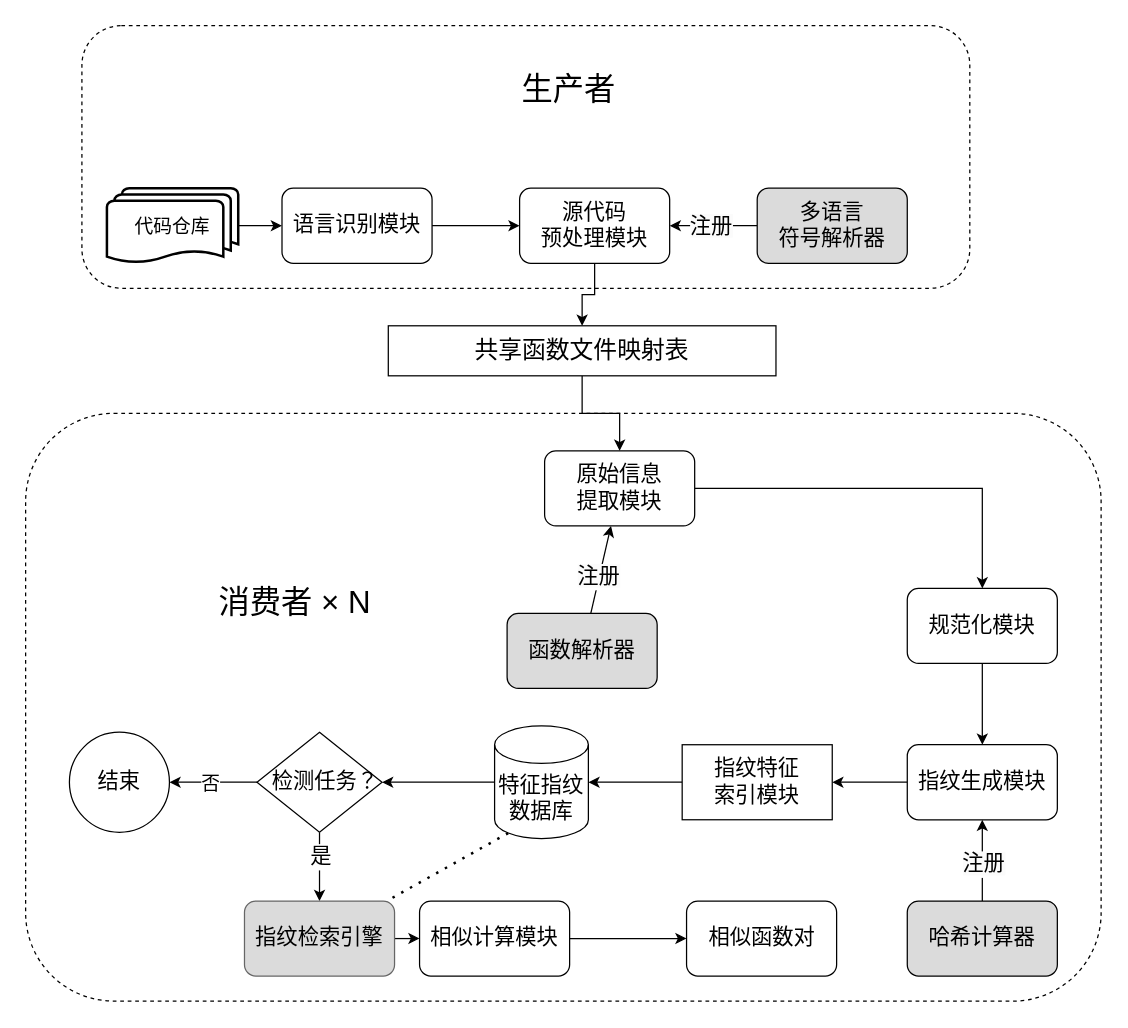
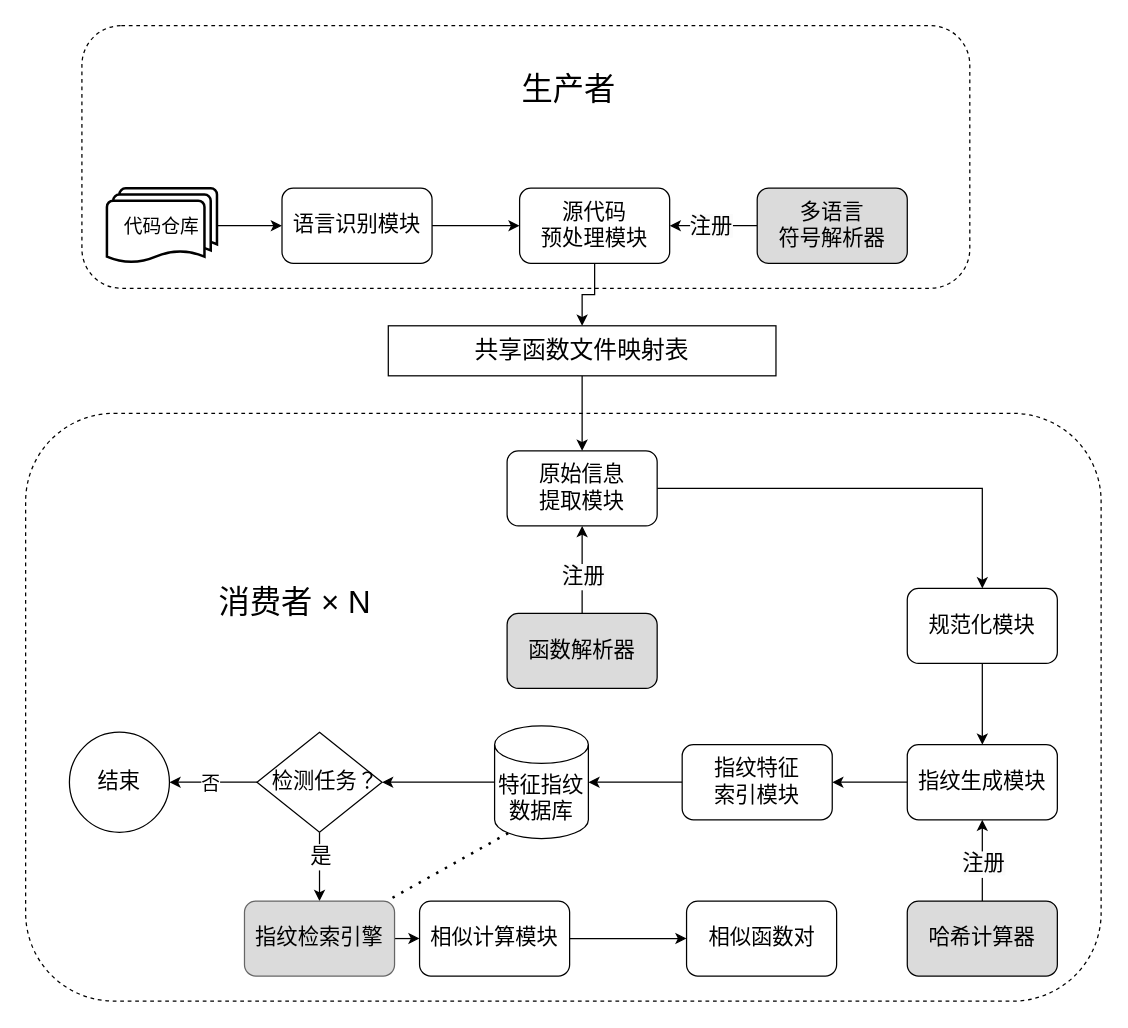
(173, 226) -> (162, 226)
(619, 488) -> (582, 488)
(757, 782) -> (757, 782)
